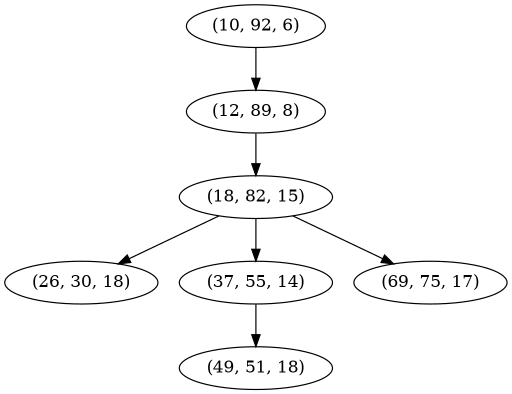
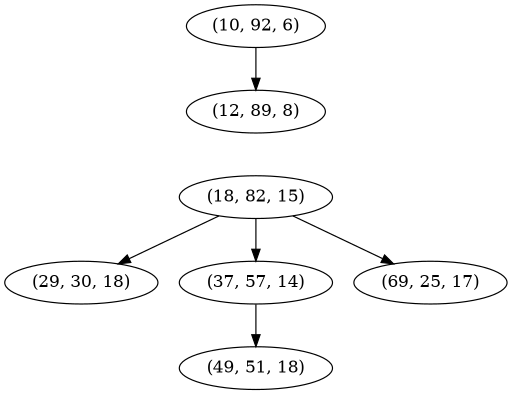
(256, 149) -> none
(81, 283) -> (81, 283)
(256, 283) -> (256, 283)
(430, 283) -> (430, 283)
